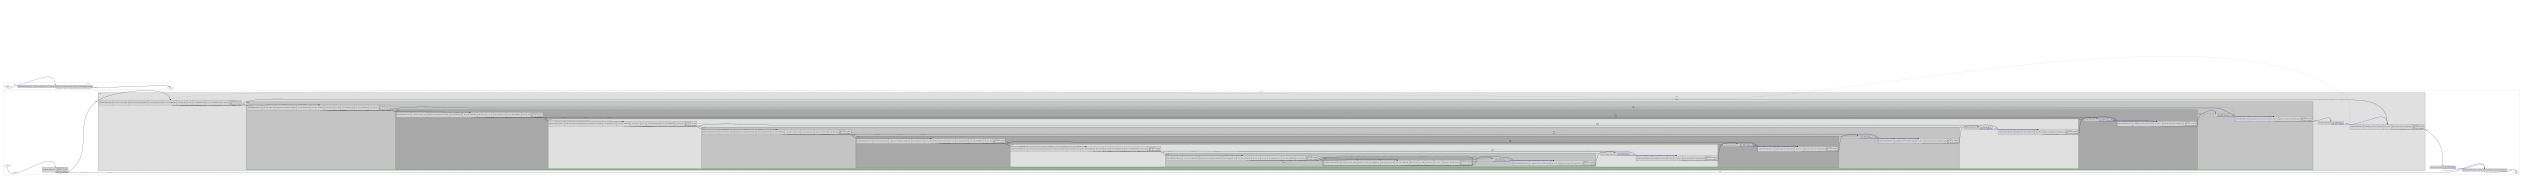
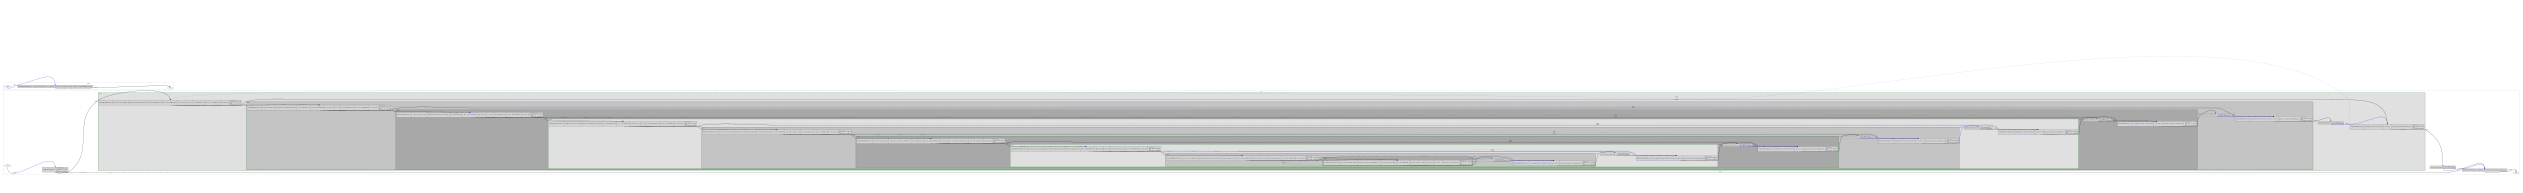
(1955, 144) -> (1955, 144)
